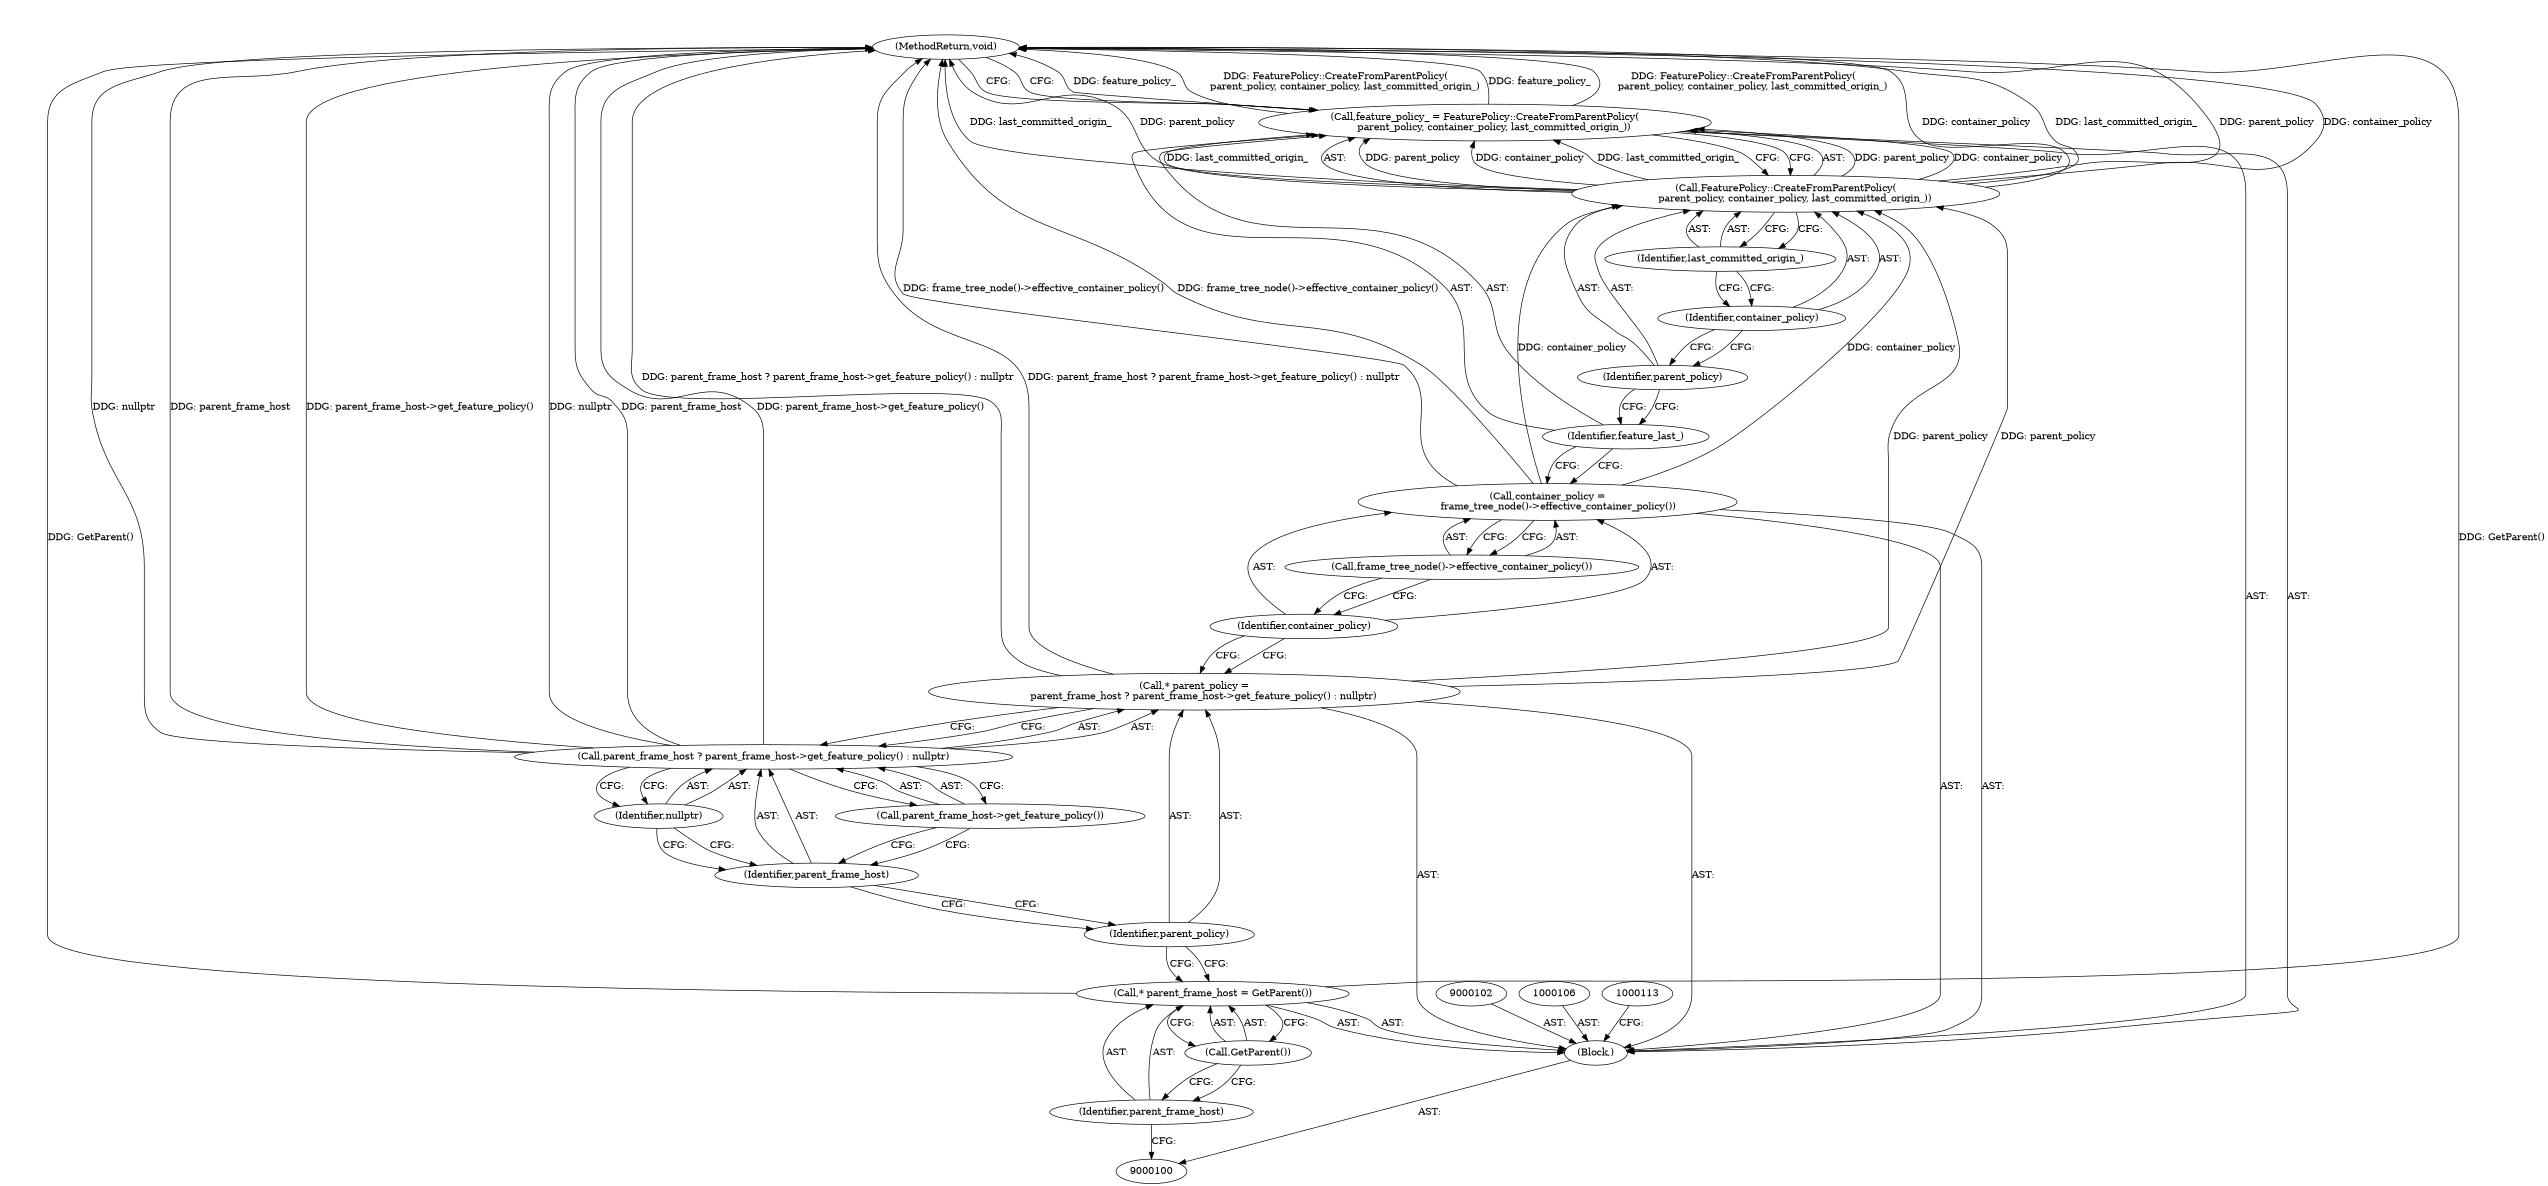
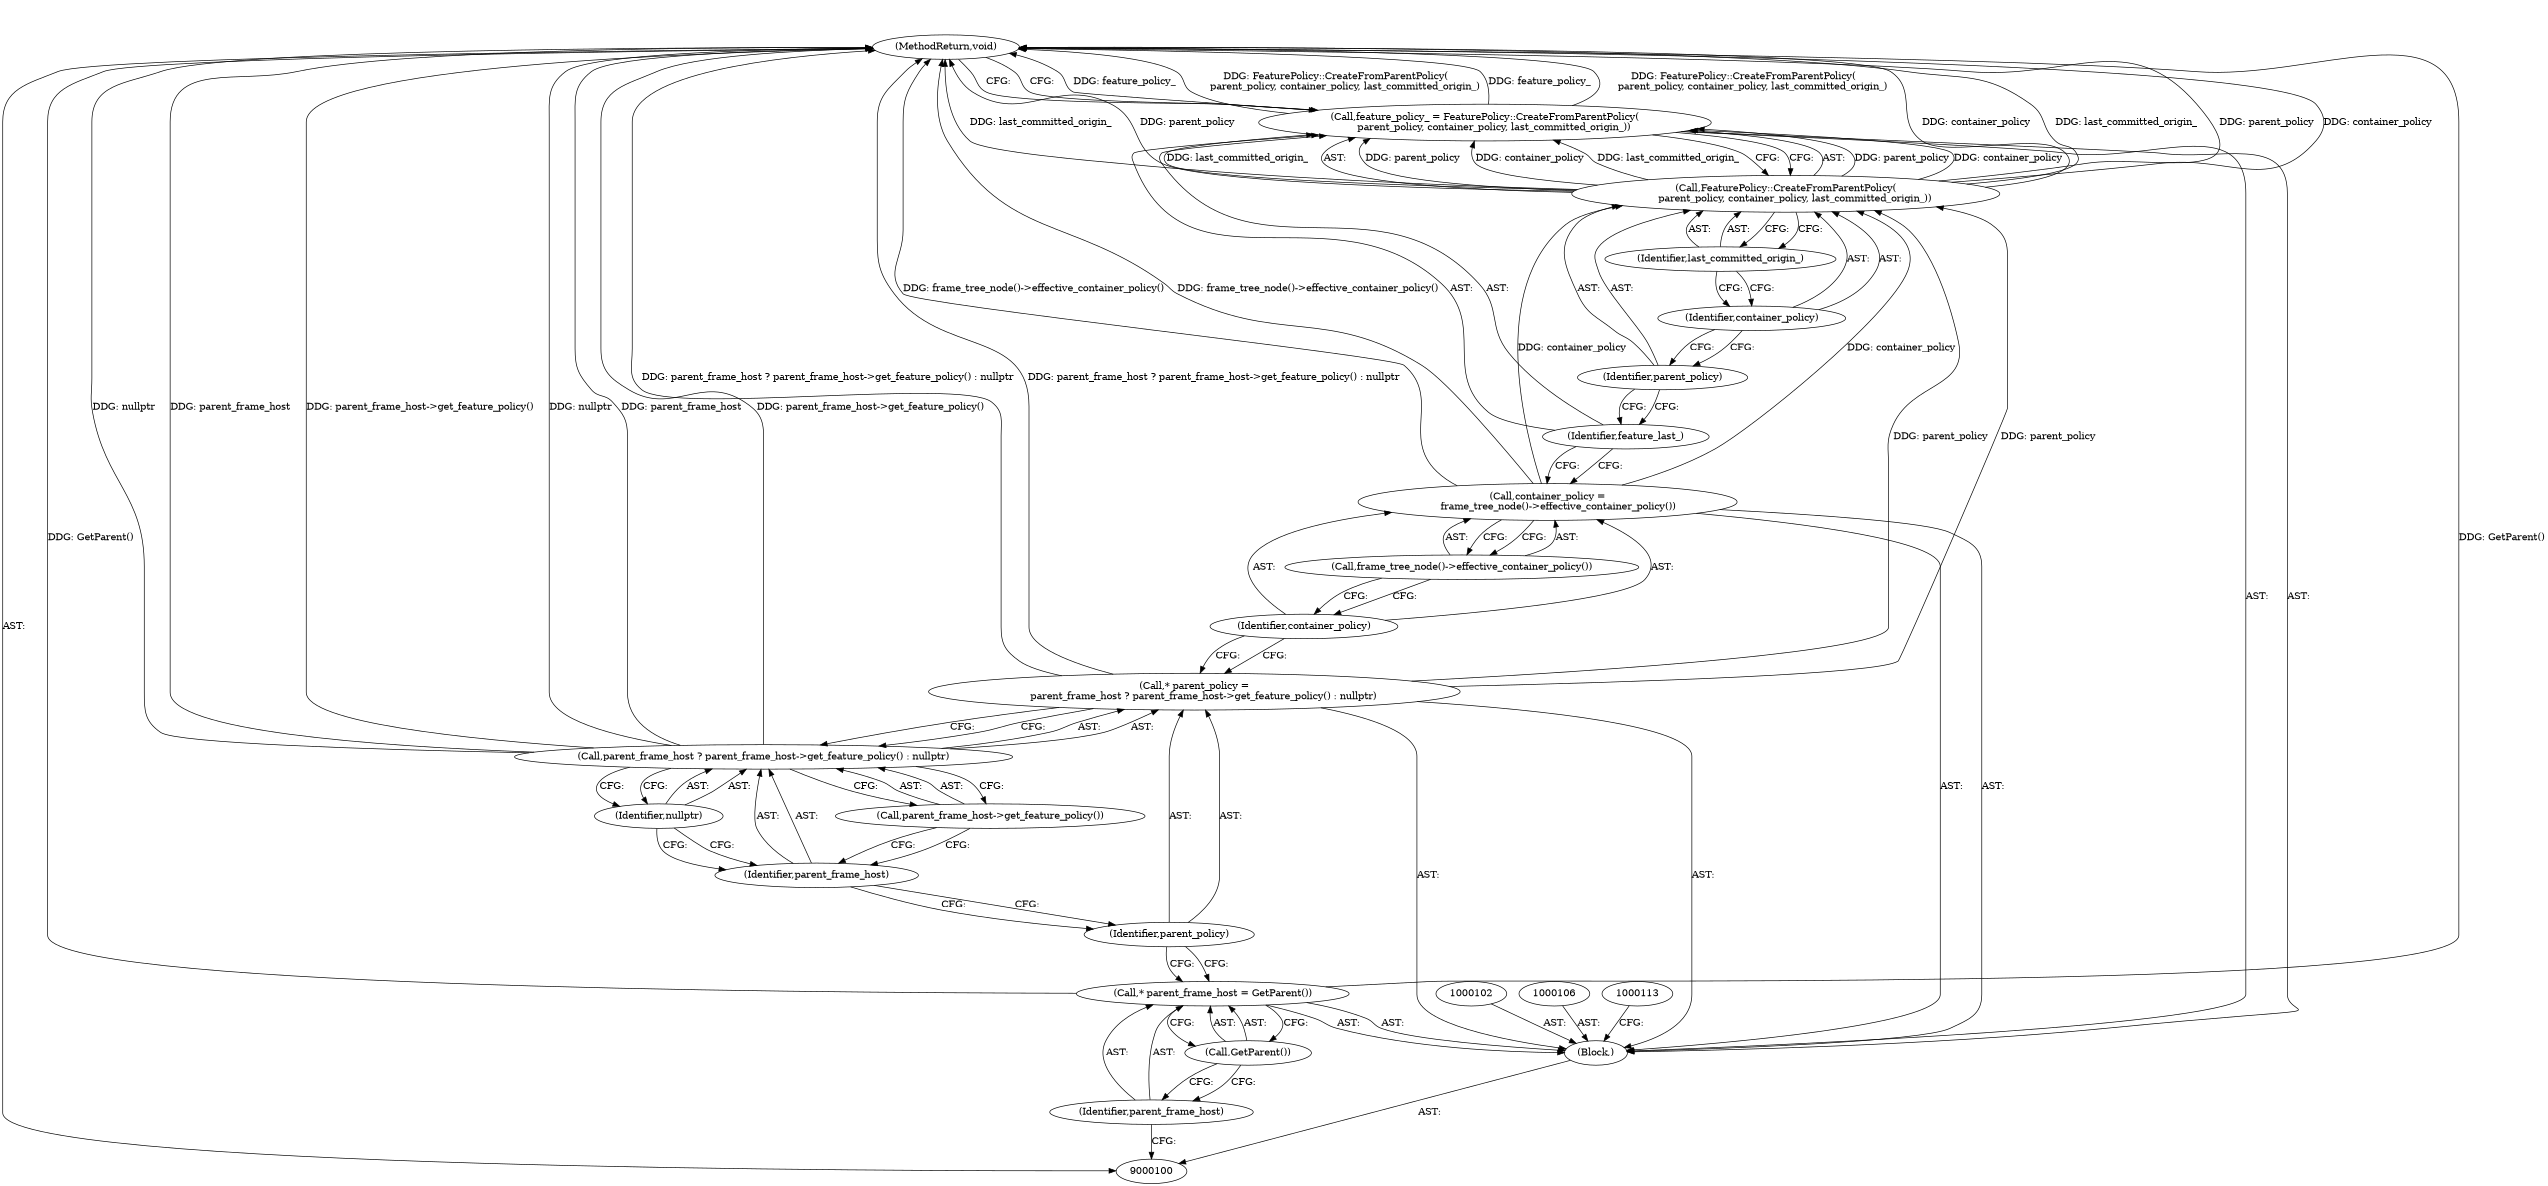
none -> (3, 725)
(1471, 994) -> (1471, 994)
